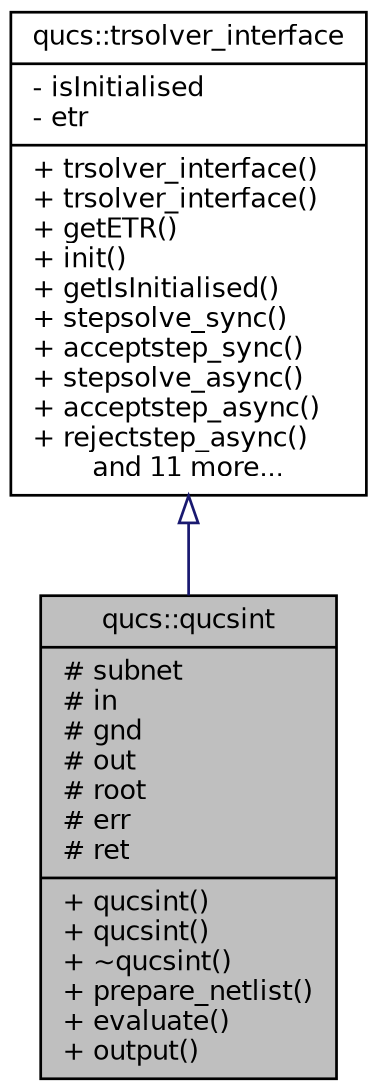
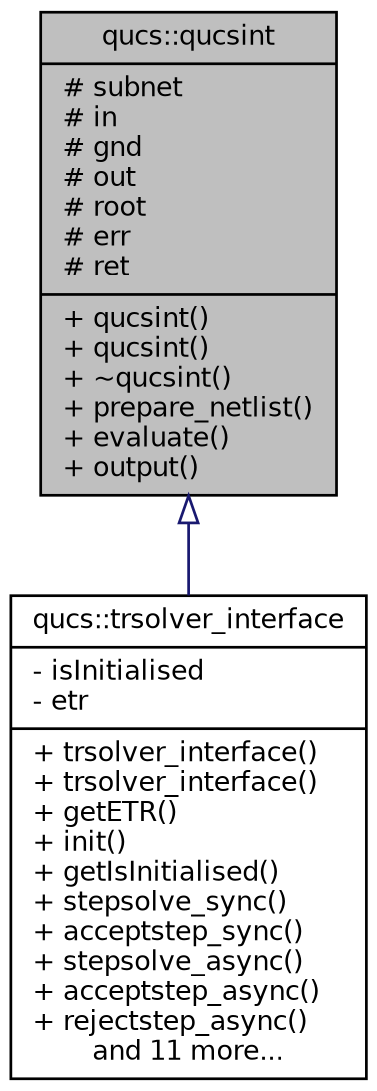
(189, 559) -> (189, 559)
